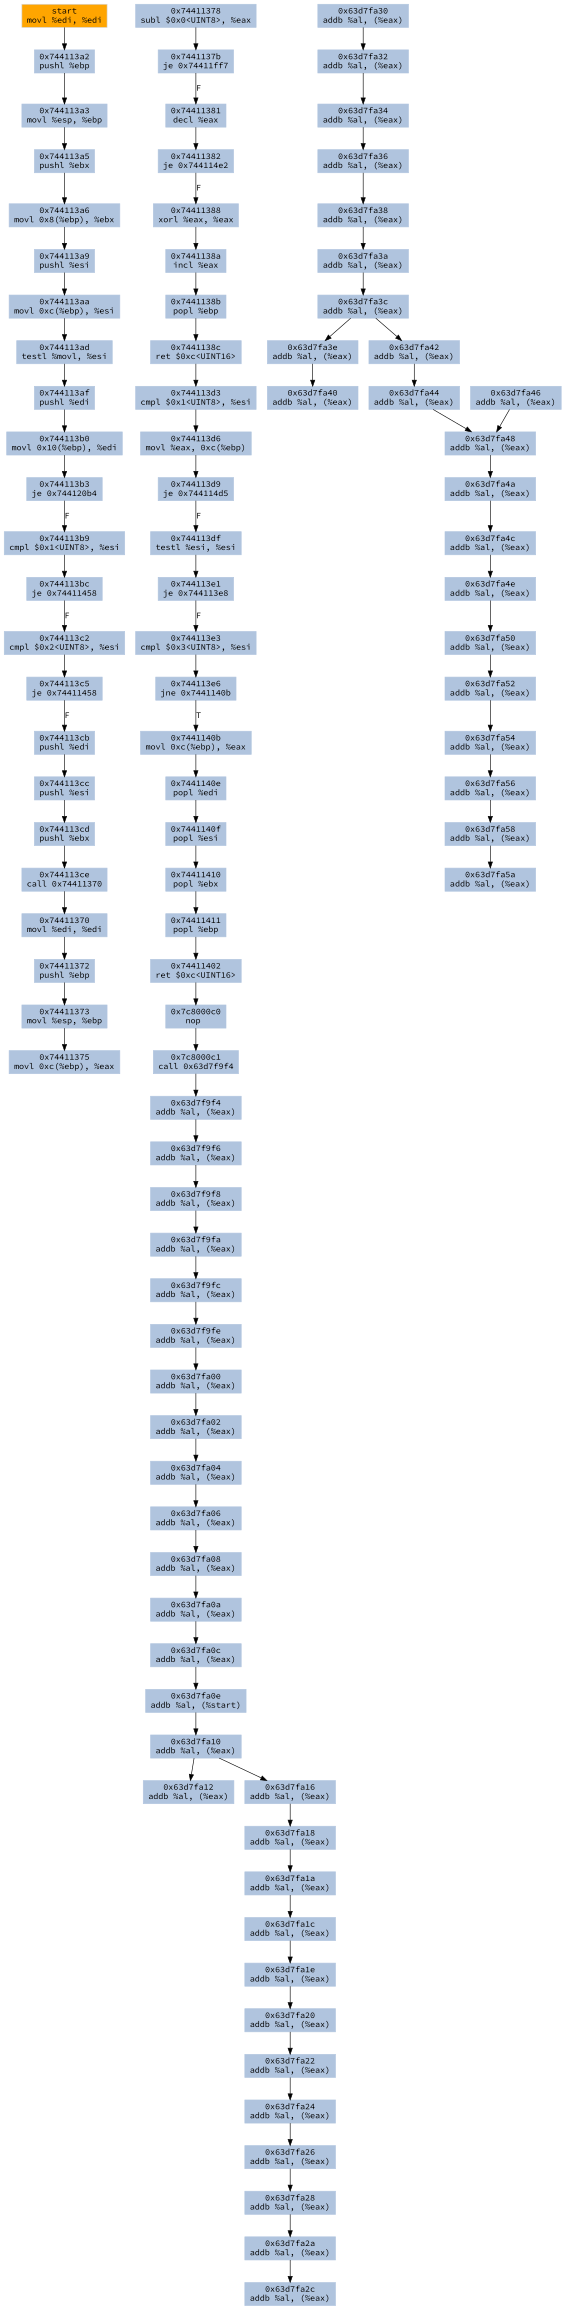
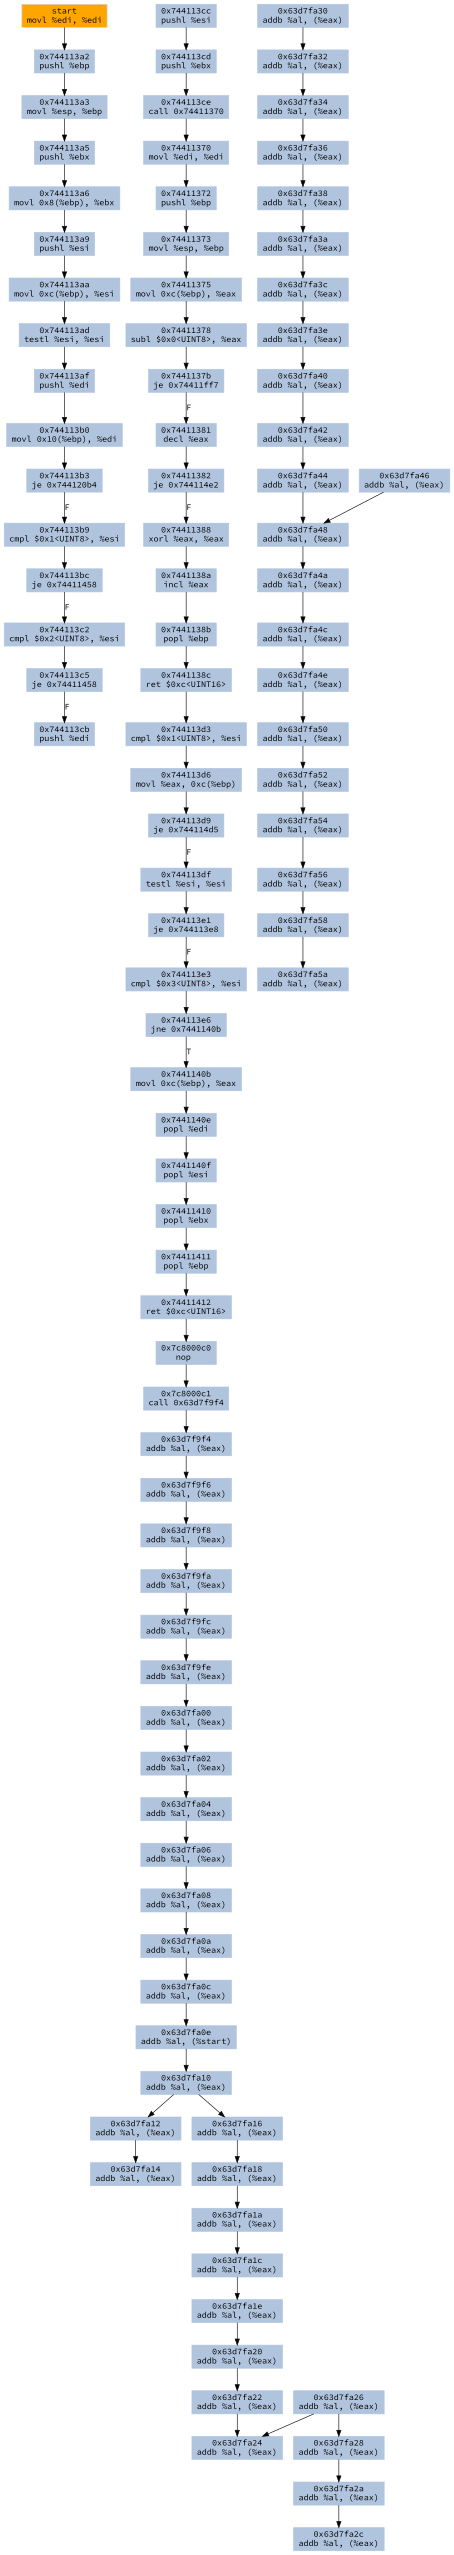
none -> (186, 309)
(386, 327) -> (303, 405)
(64, 352) -> (64, 335)
(64, 762) -> none
(196, 971) -> (186, 1307)
(290, 2131) -> (291, 2424)
none -> (136, 2174)
